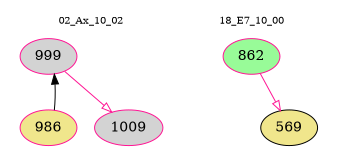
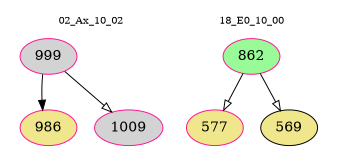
(252, 21) -> (252, 21)
(84, 88) -> (84, 88)
(268, 88) -> (268, 88)
(55, 97) -> (42, 87)
none -> (215, 128)
